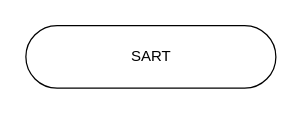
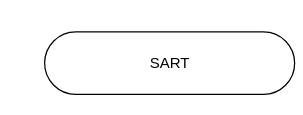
(151, 57) -> (169, 63)
